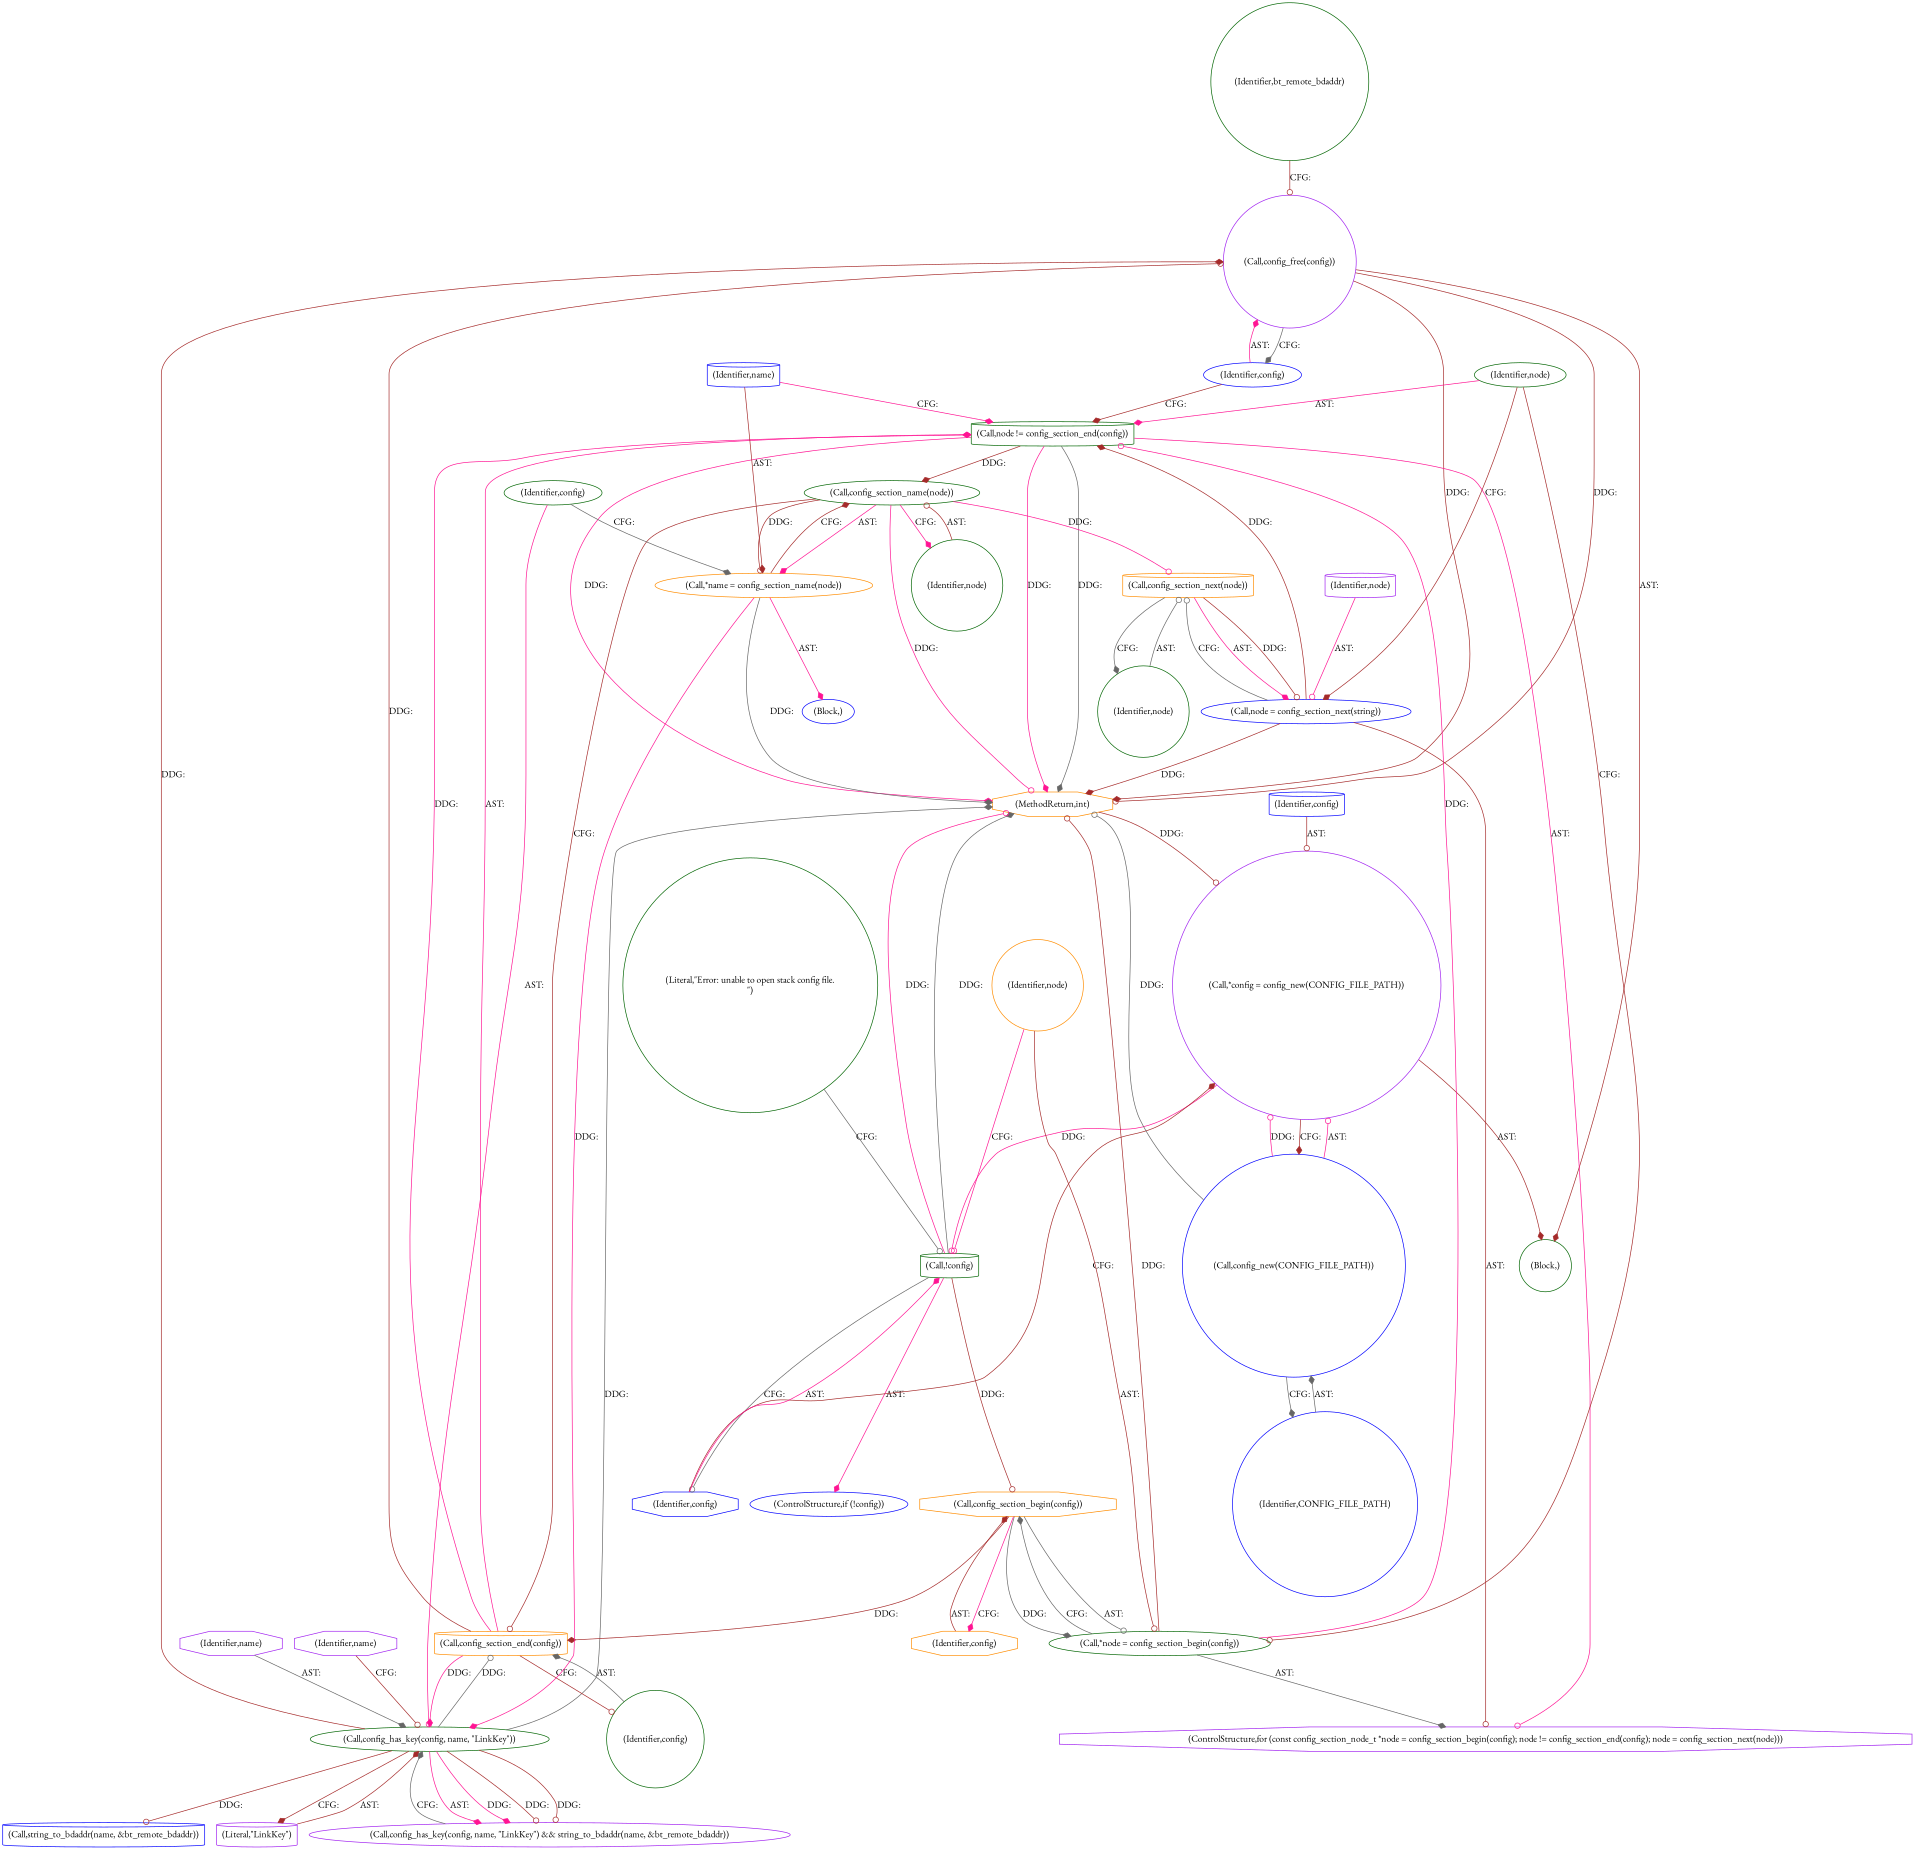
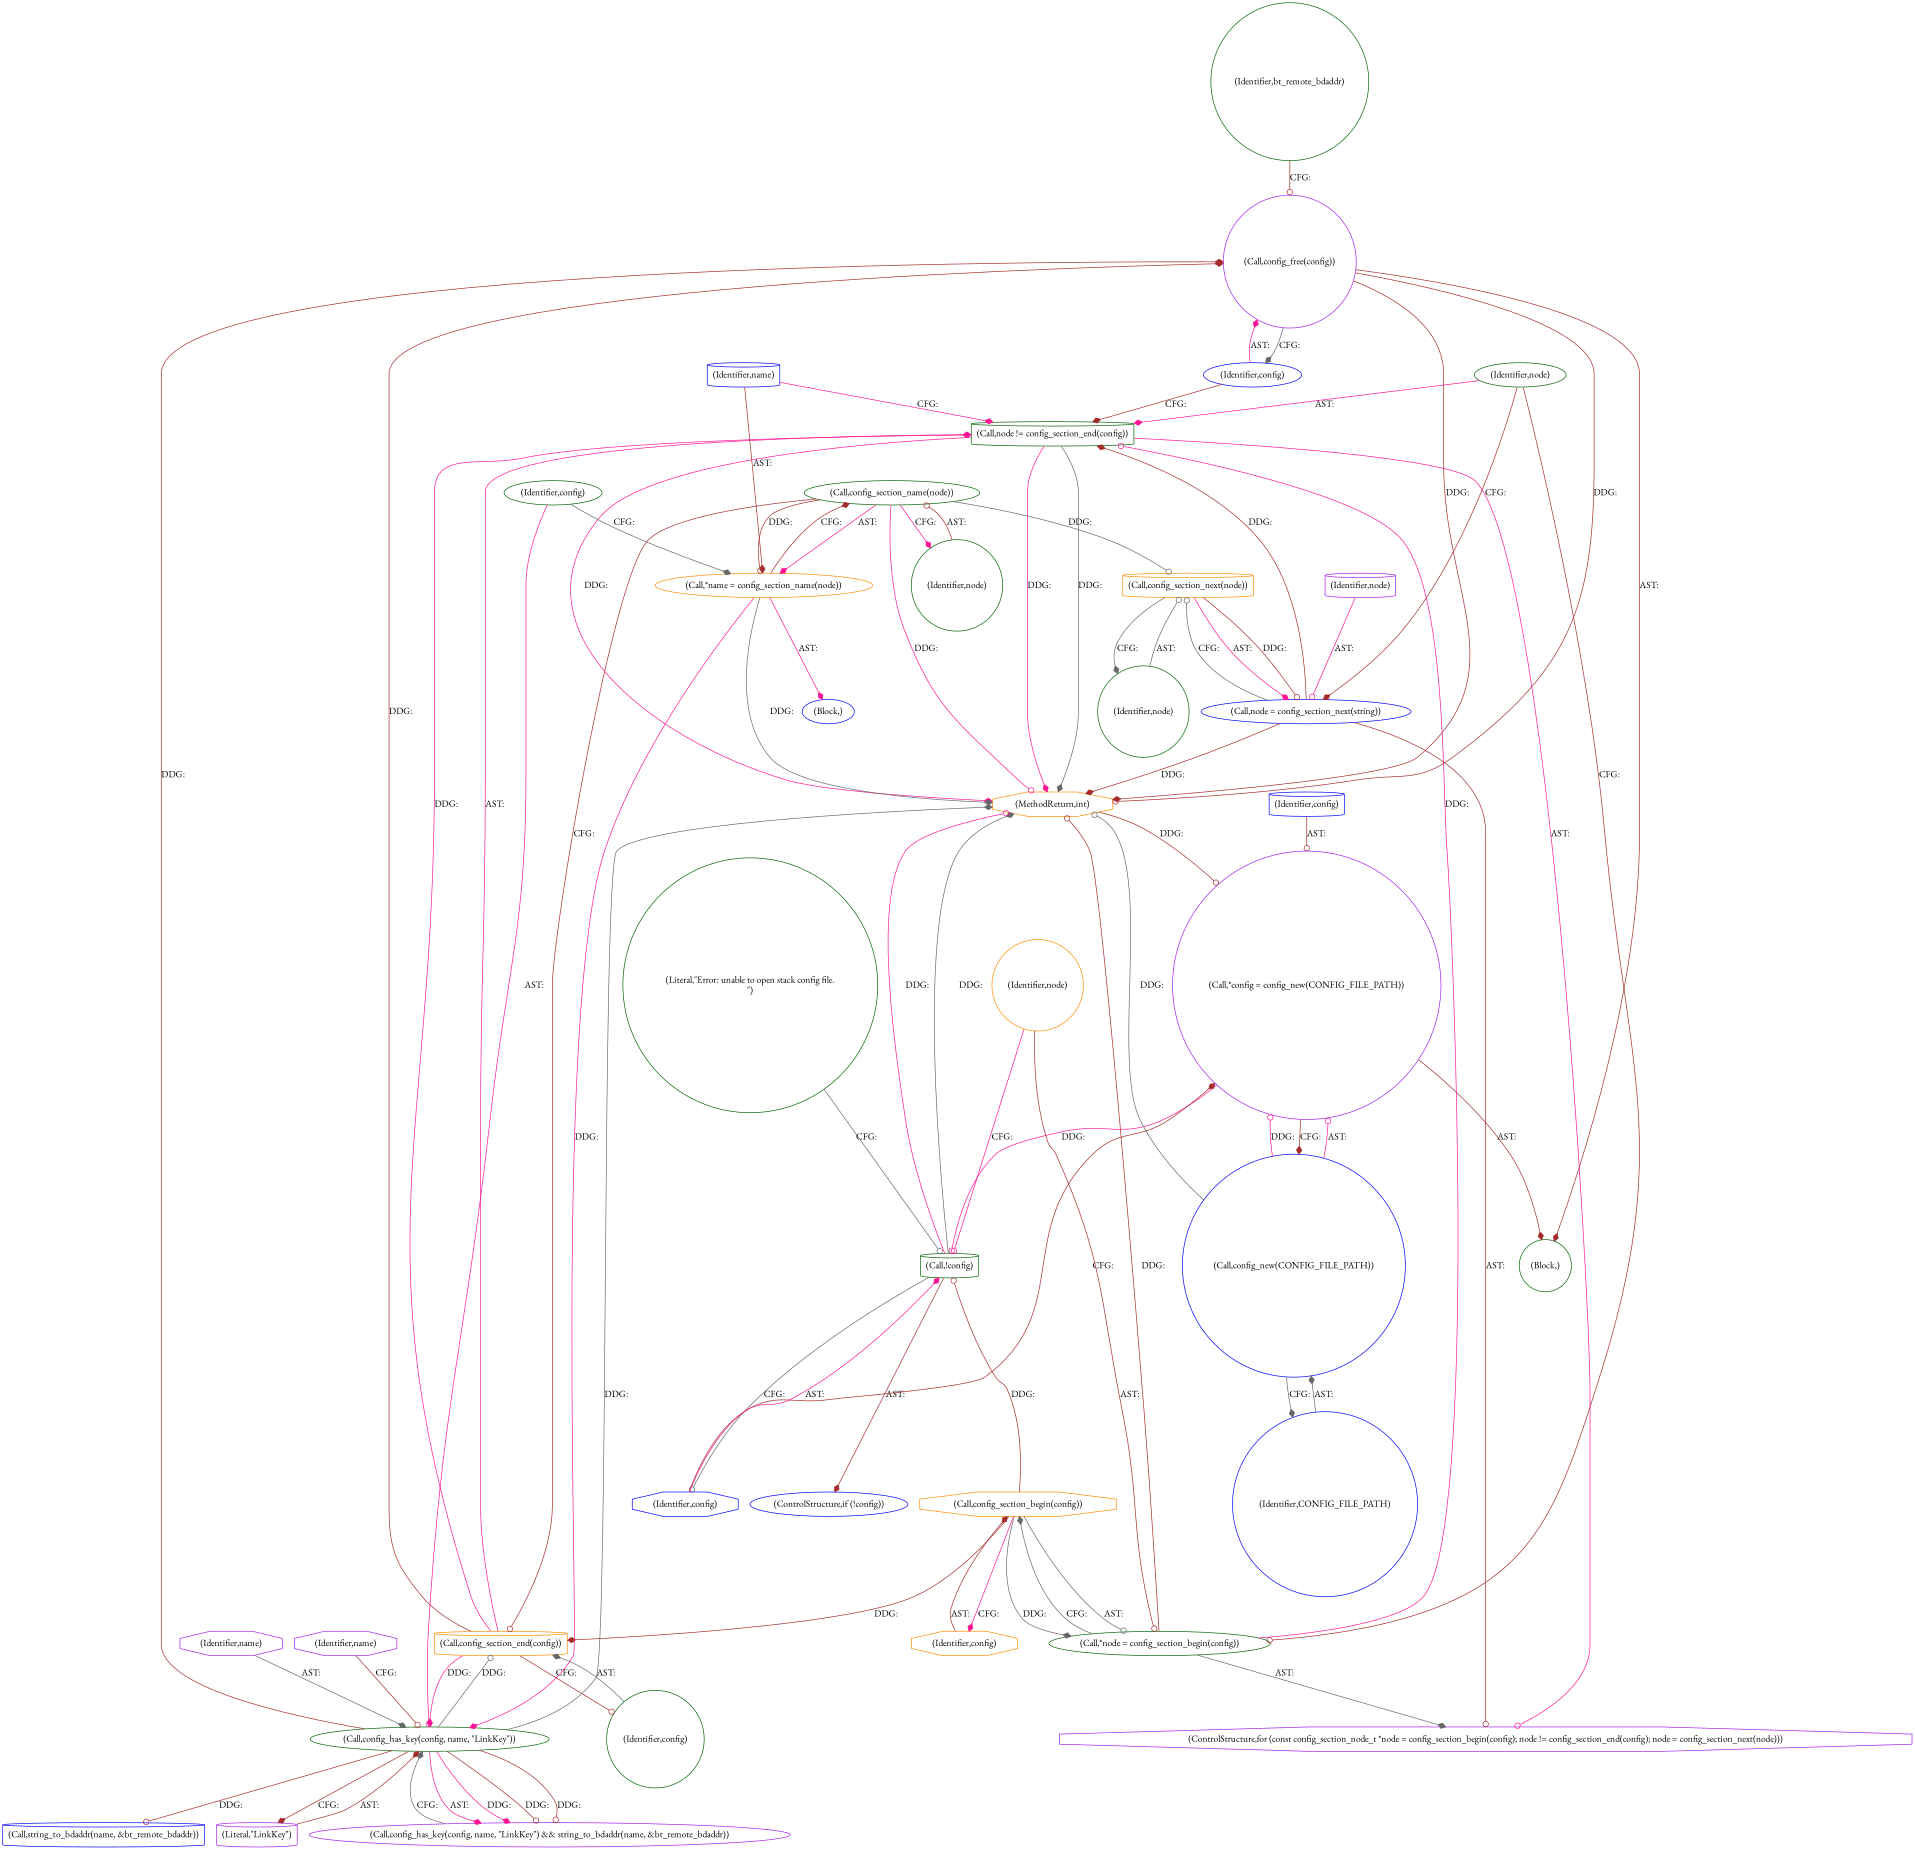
(975, 462) -> none
(1063, 525) -> (1063, 525)
(389, 596) -> (389, 596)
(891, 1381) -> (891, 1381)
(978, 1389) -> (1002, 1383)
